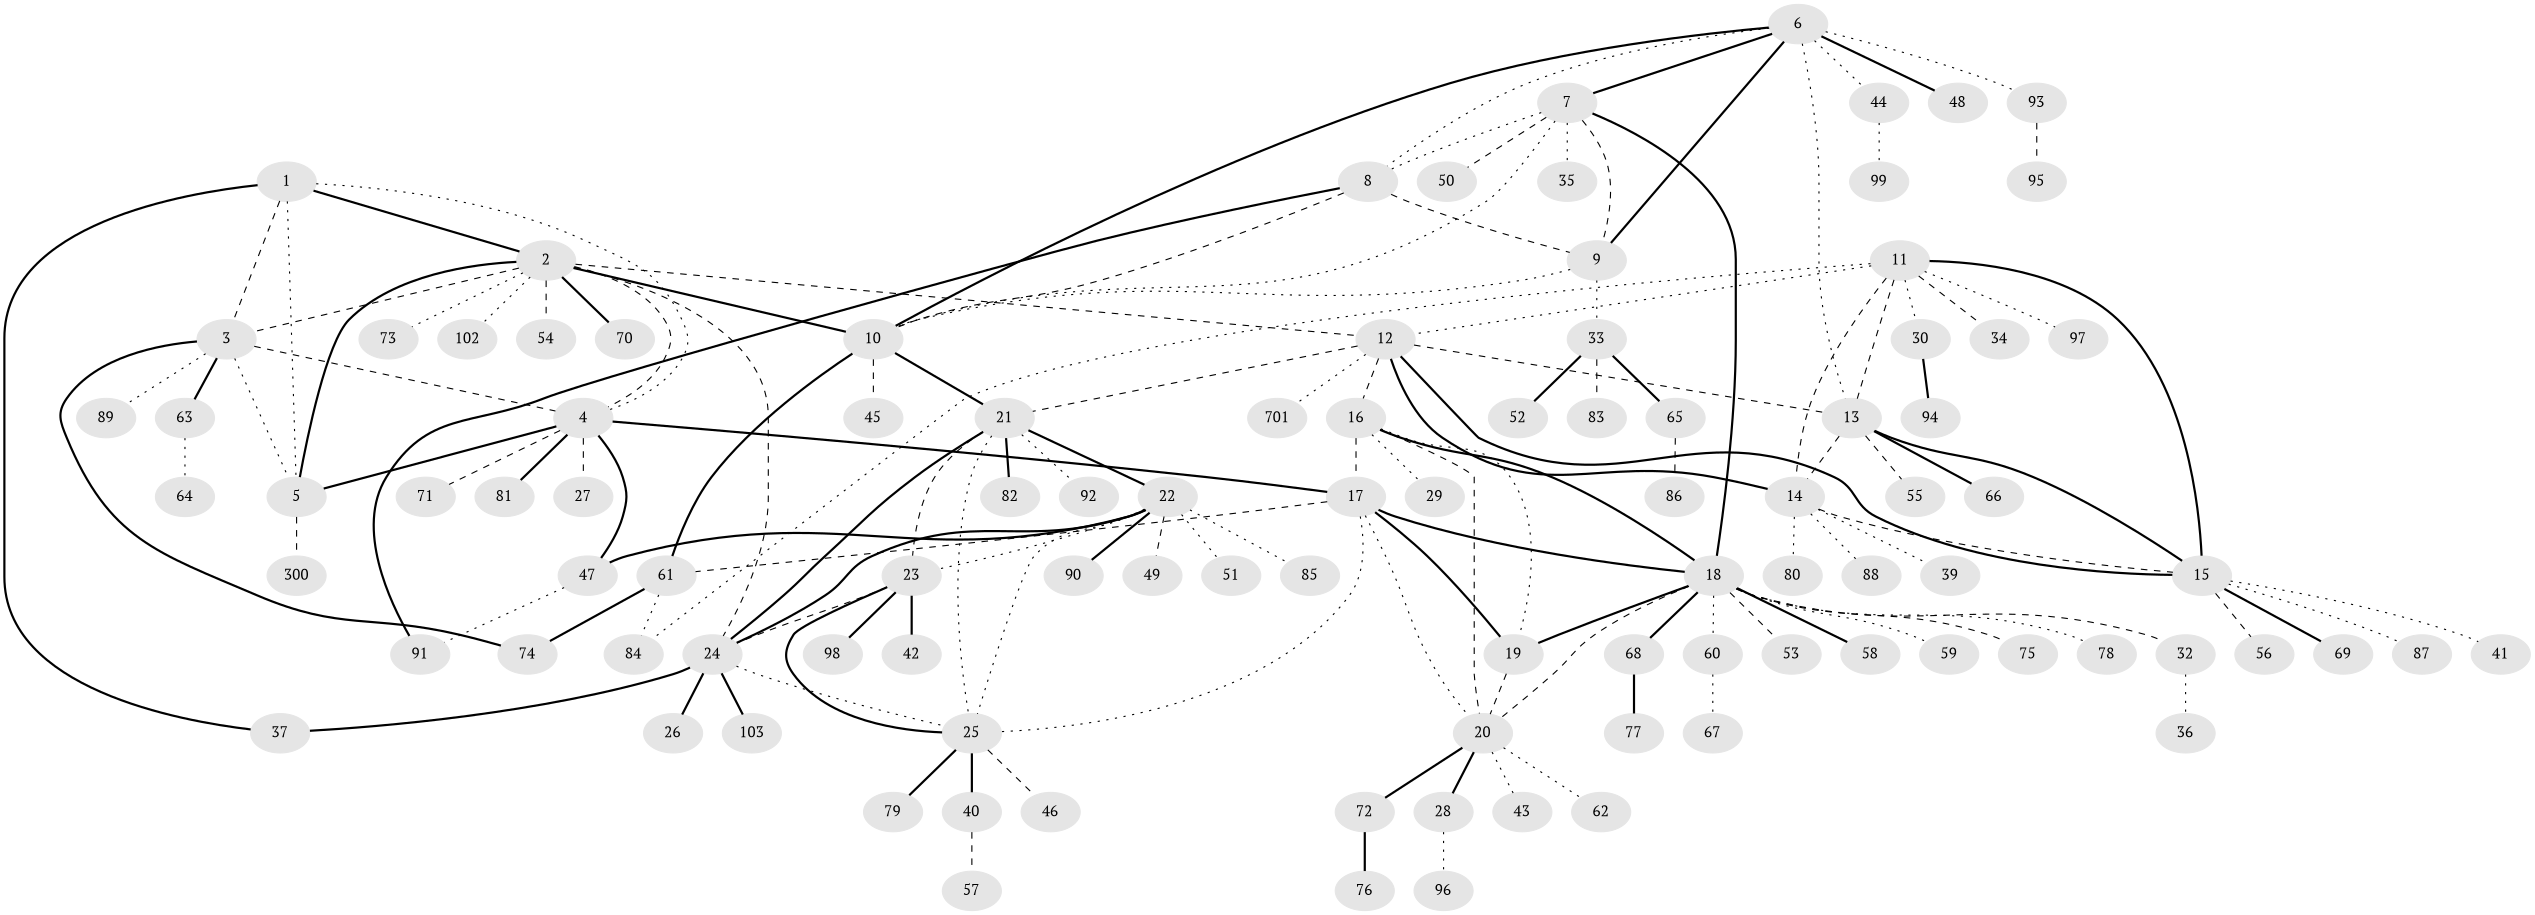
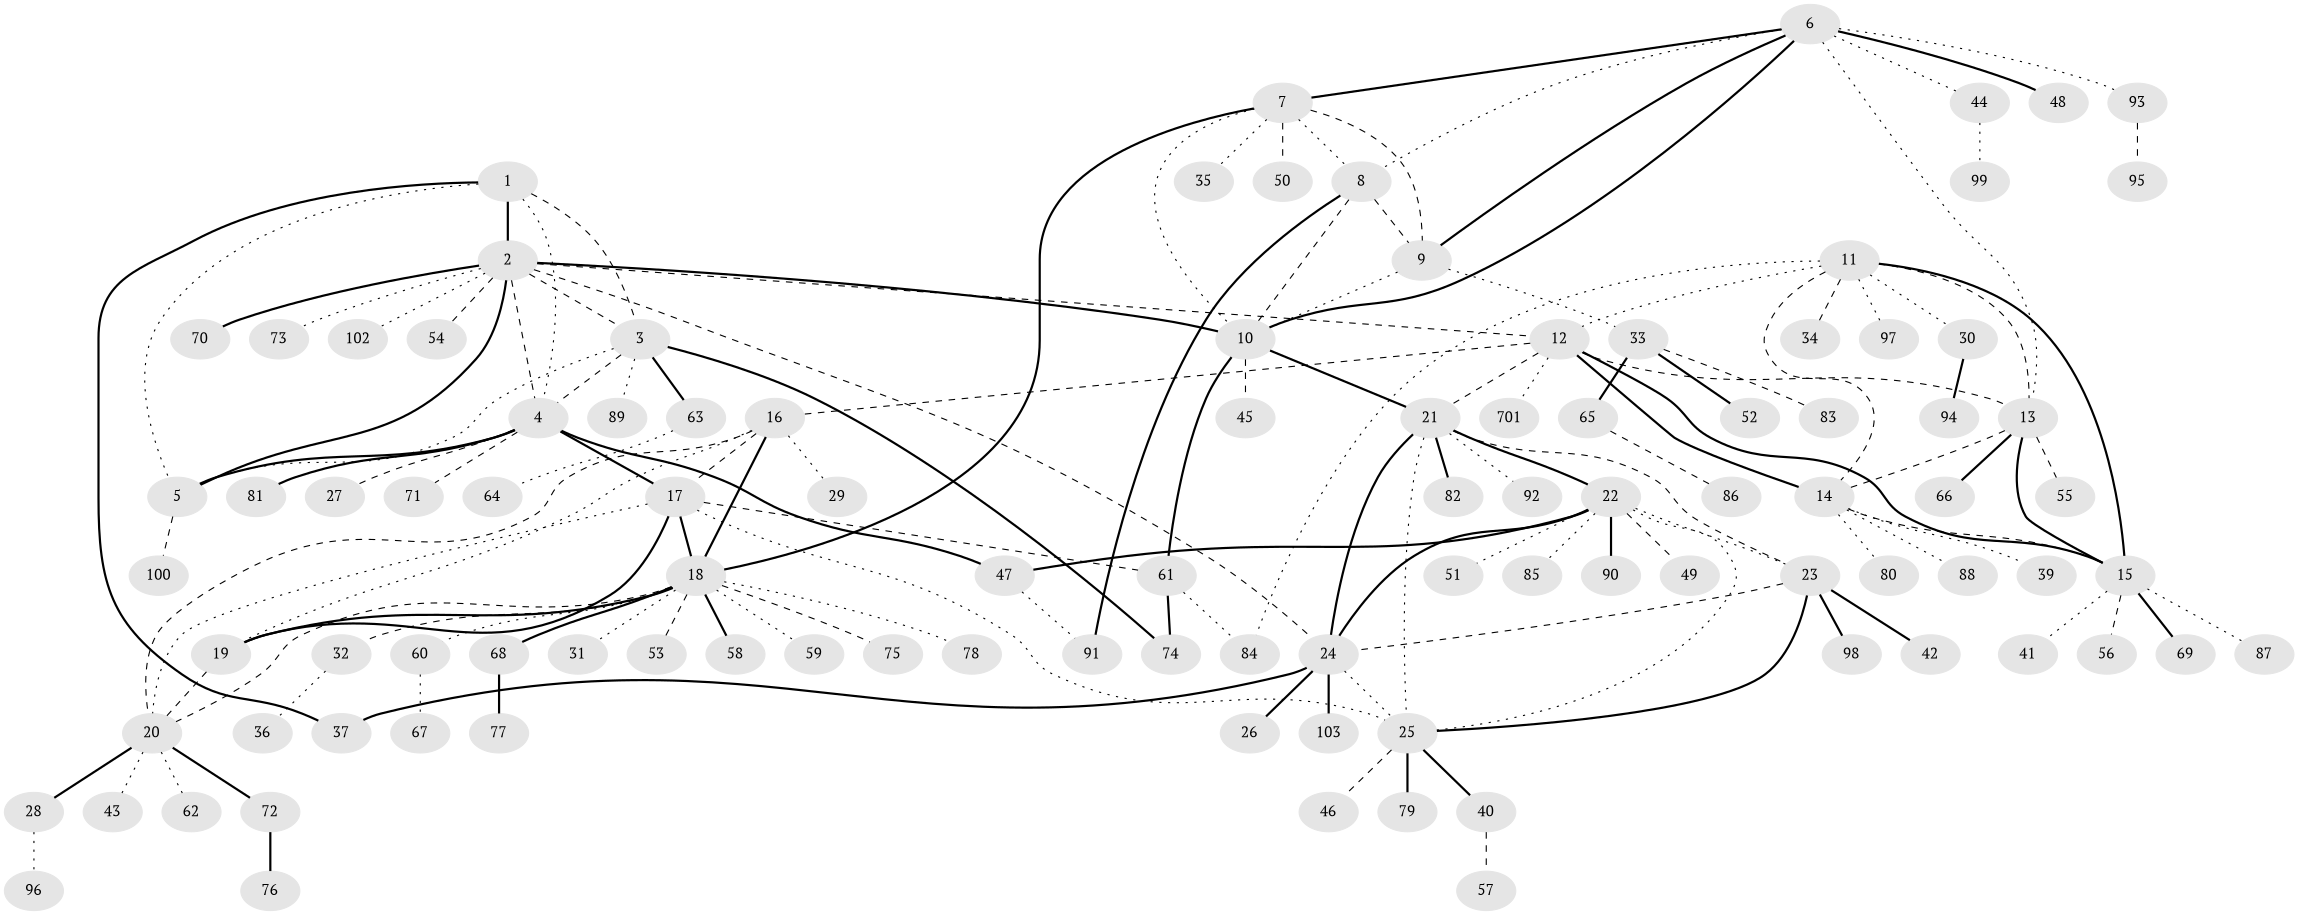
(297, 576) -> (159, 576)
none -> (578, 654)
